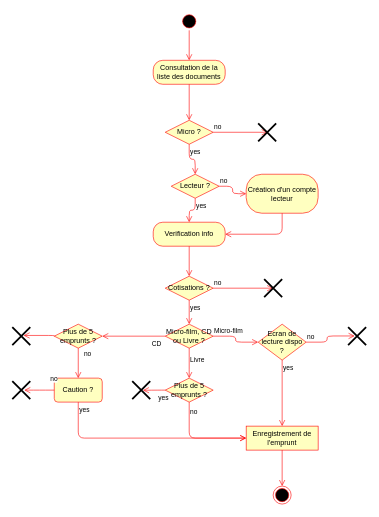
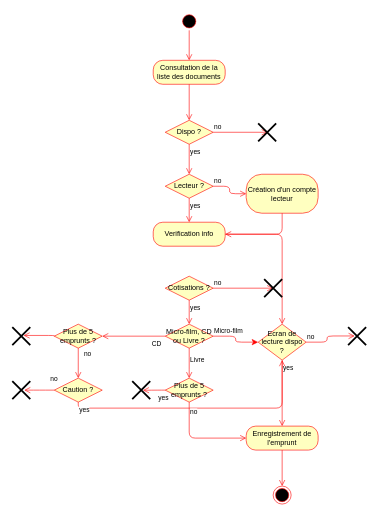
(189, 132) -> (189, 132)
(195, 186) -> (189, 186)
(189, 261) -> (282, 278)
(253, 342) -> (251, 342)
(78, 390) -> (78, 390)
(116, 438) -> (137, 408)
(282, 438) -> (282, 438)
